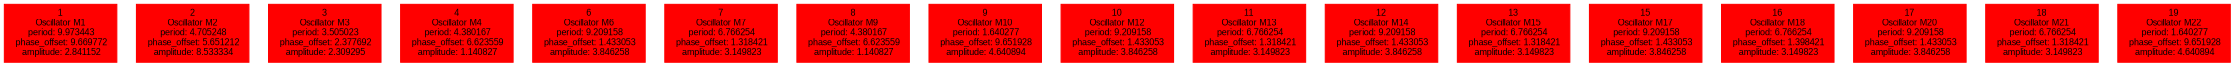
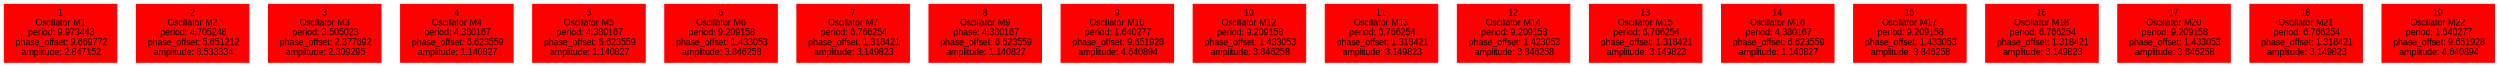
none -> (589, 33)
(853, 33) -> (985, 33)
none -> (1778, 33)
(1382, 43) -> (1514, 43)
(1778, 43) -> (2042, 43)
(61, 52) -> (61, 52)
